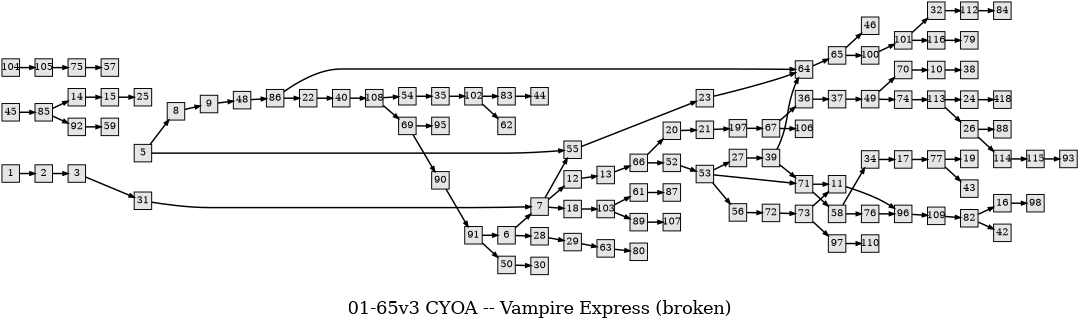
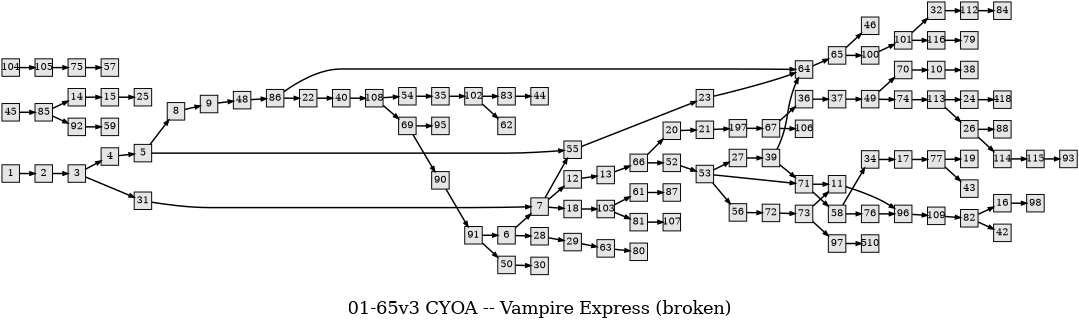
none -> (110, 157)
(639, 222) -> (639, 222)
(870, 244) -> (870, 244)
